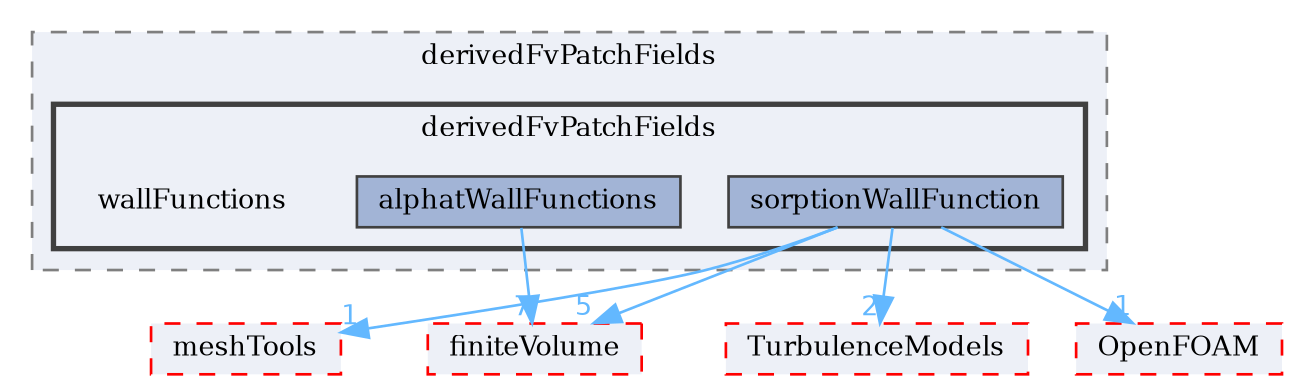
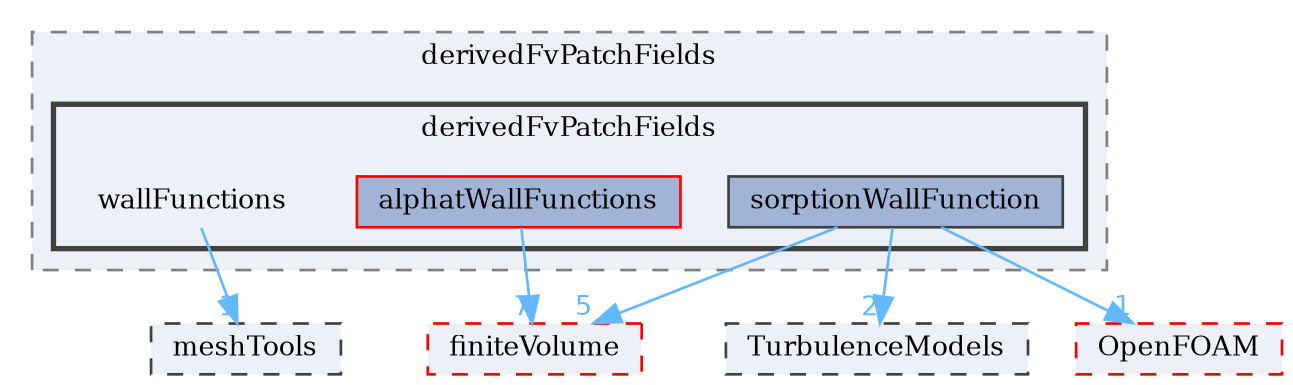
(519, 202) -> (519, 202)
(606, 290) -> (215, 263)
(246, 349) -> (246, 349)
(877, 349) -> (877, 349)
